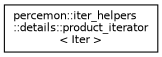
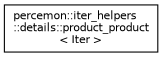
(81, 28) -> (81, 28)
